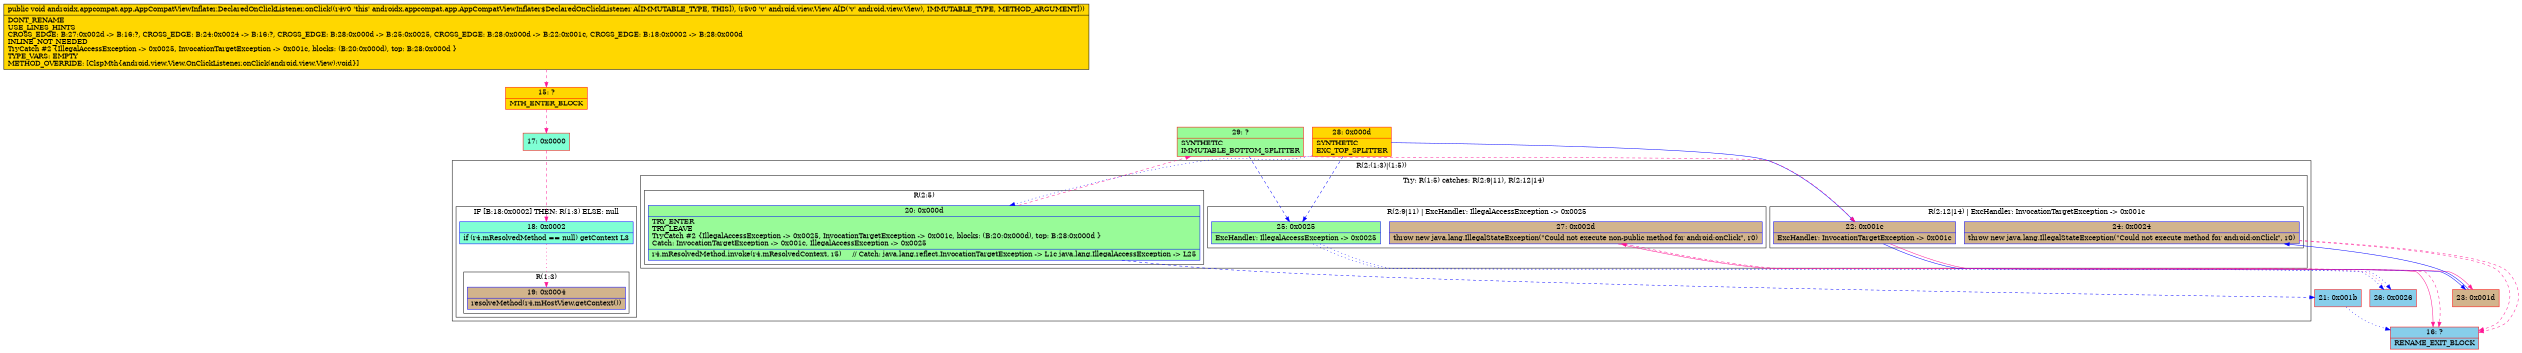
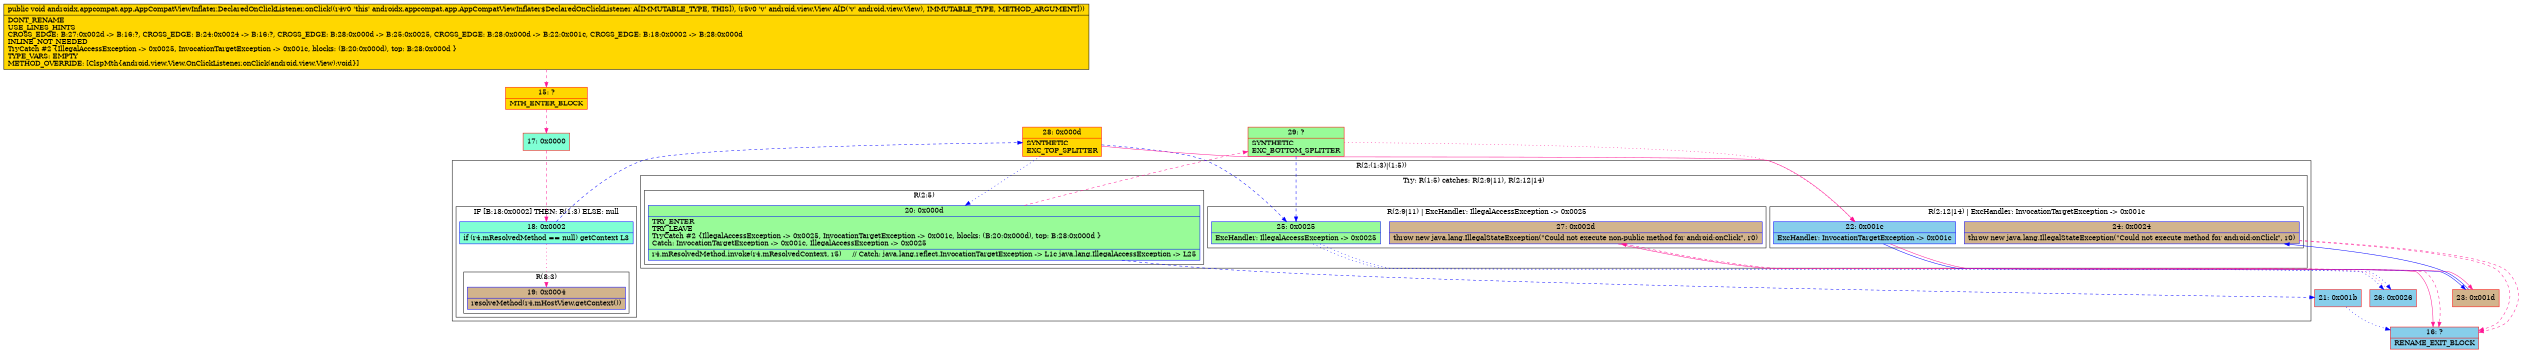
none -> (777, 149)
(1631, 149) -> (1486, 157)
(1240, 151) -> (1296, 151)
(1544, 158) -> (1607, 148)
(1865, 233) -> (1865, 233)
(546, 278) -> (546, 278)
